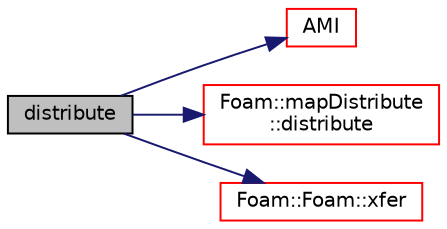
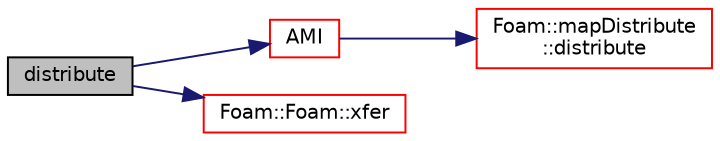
(158, 115) -> (398, 39)
